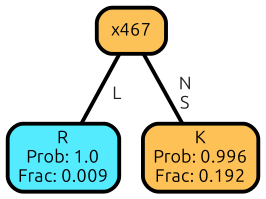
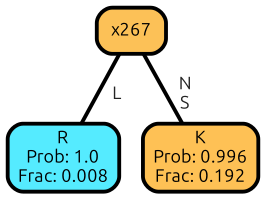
(131, 31) -> (131, 31)
(63, 158) -> (63, 158)
